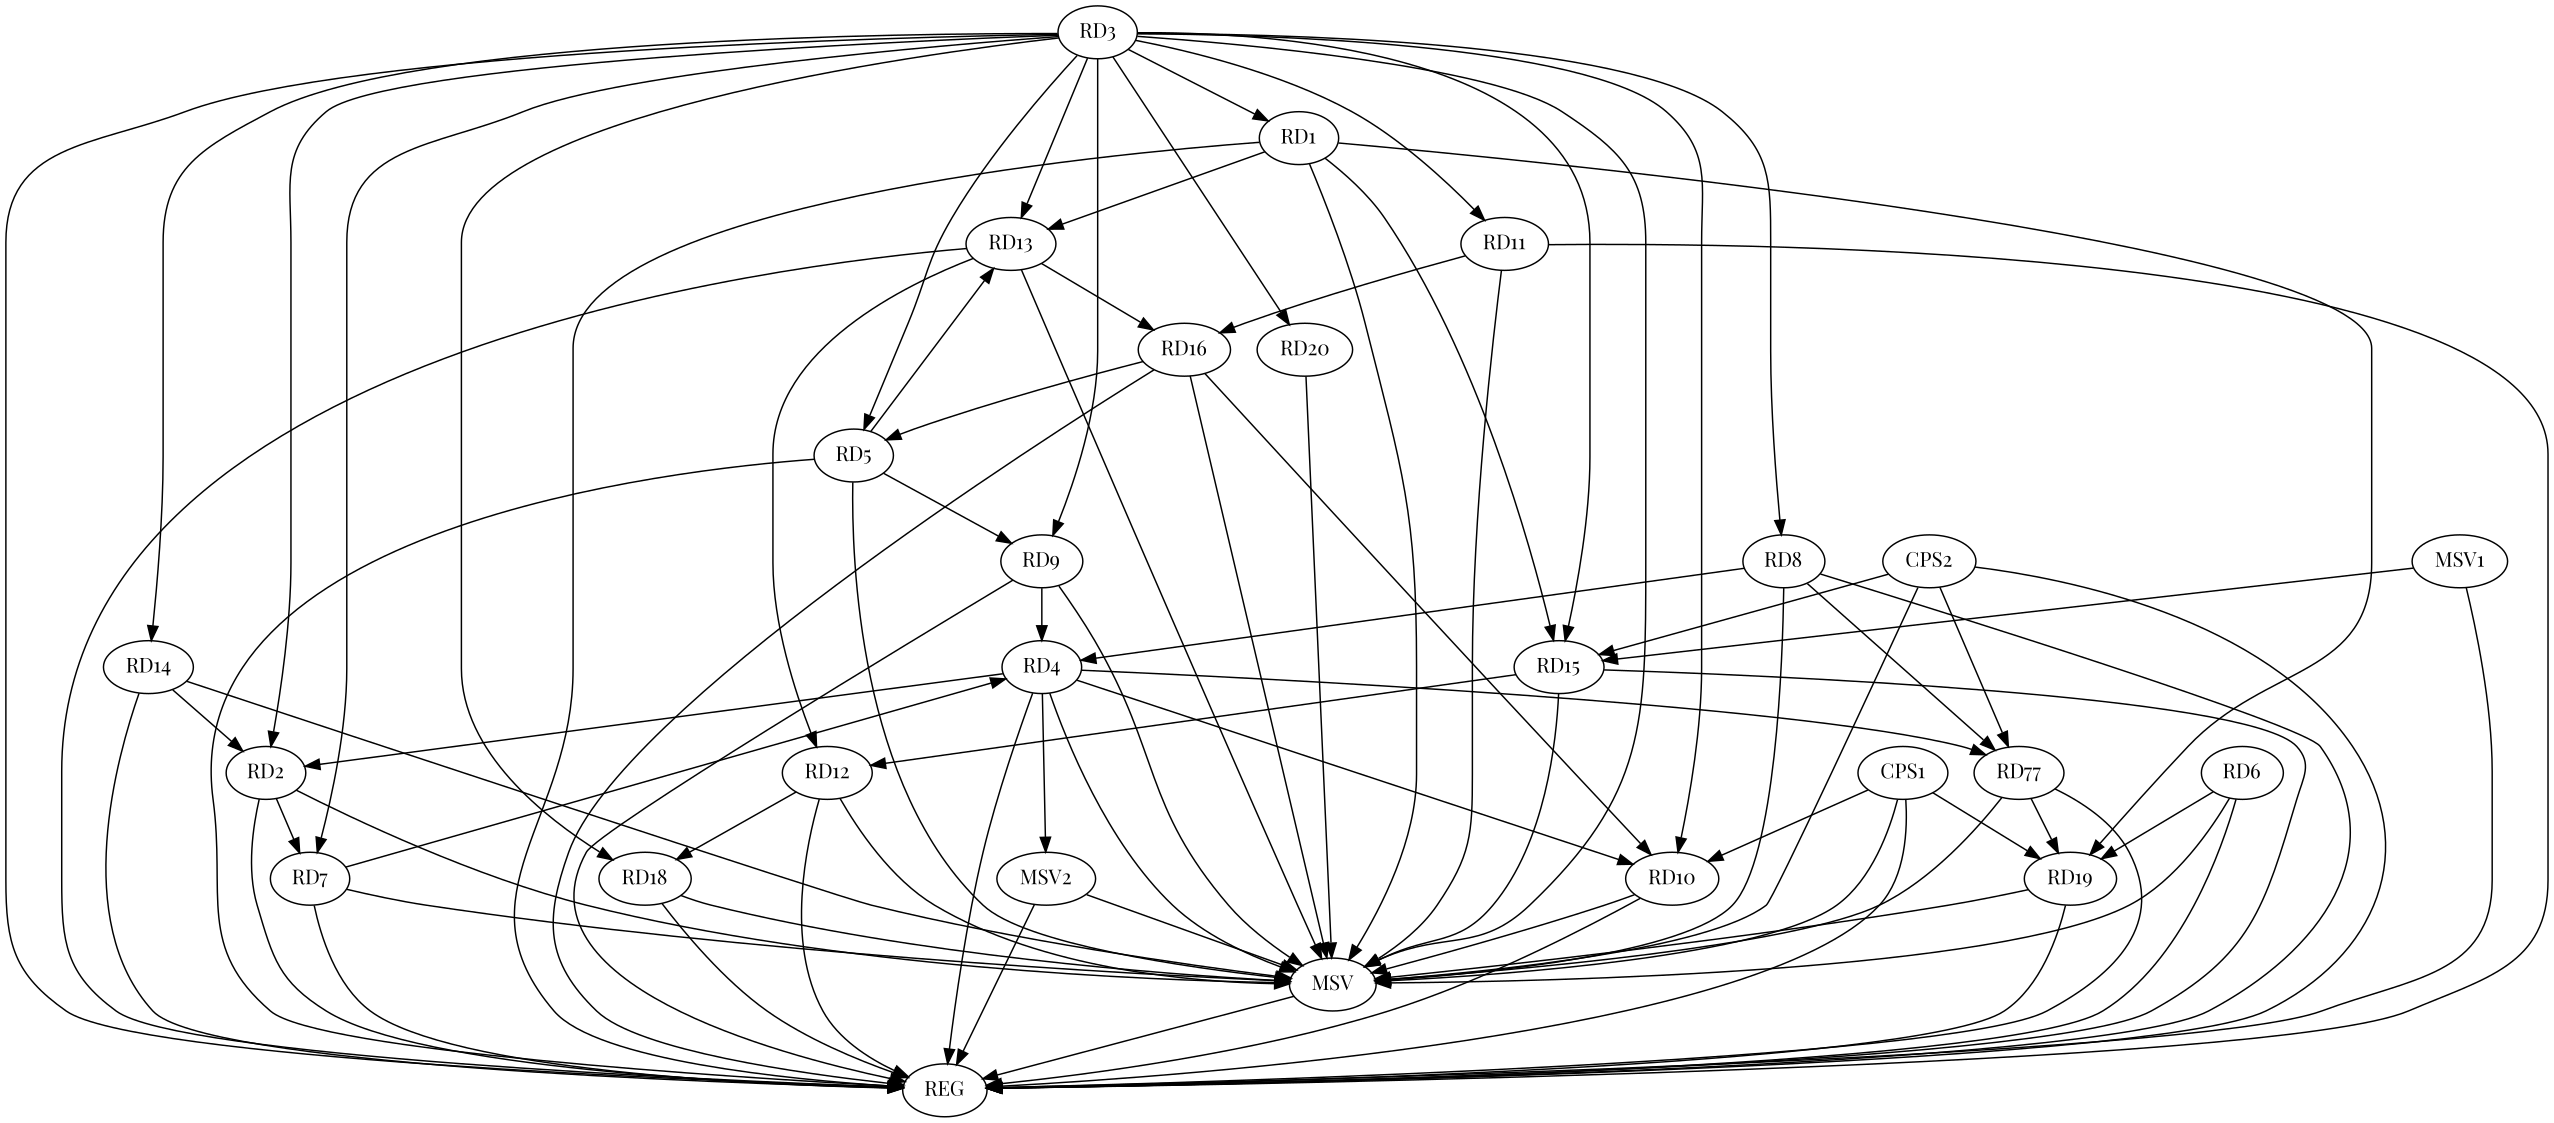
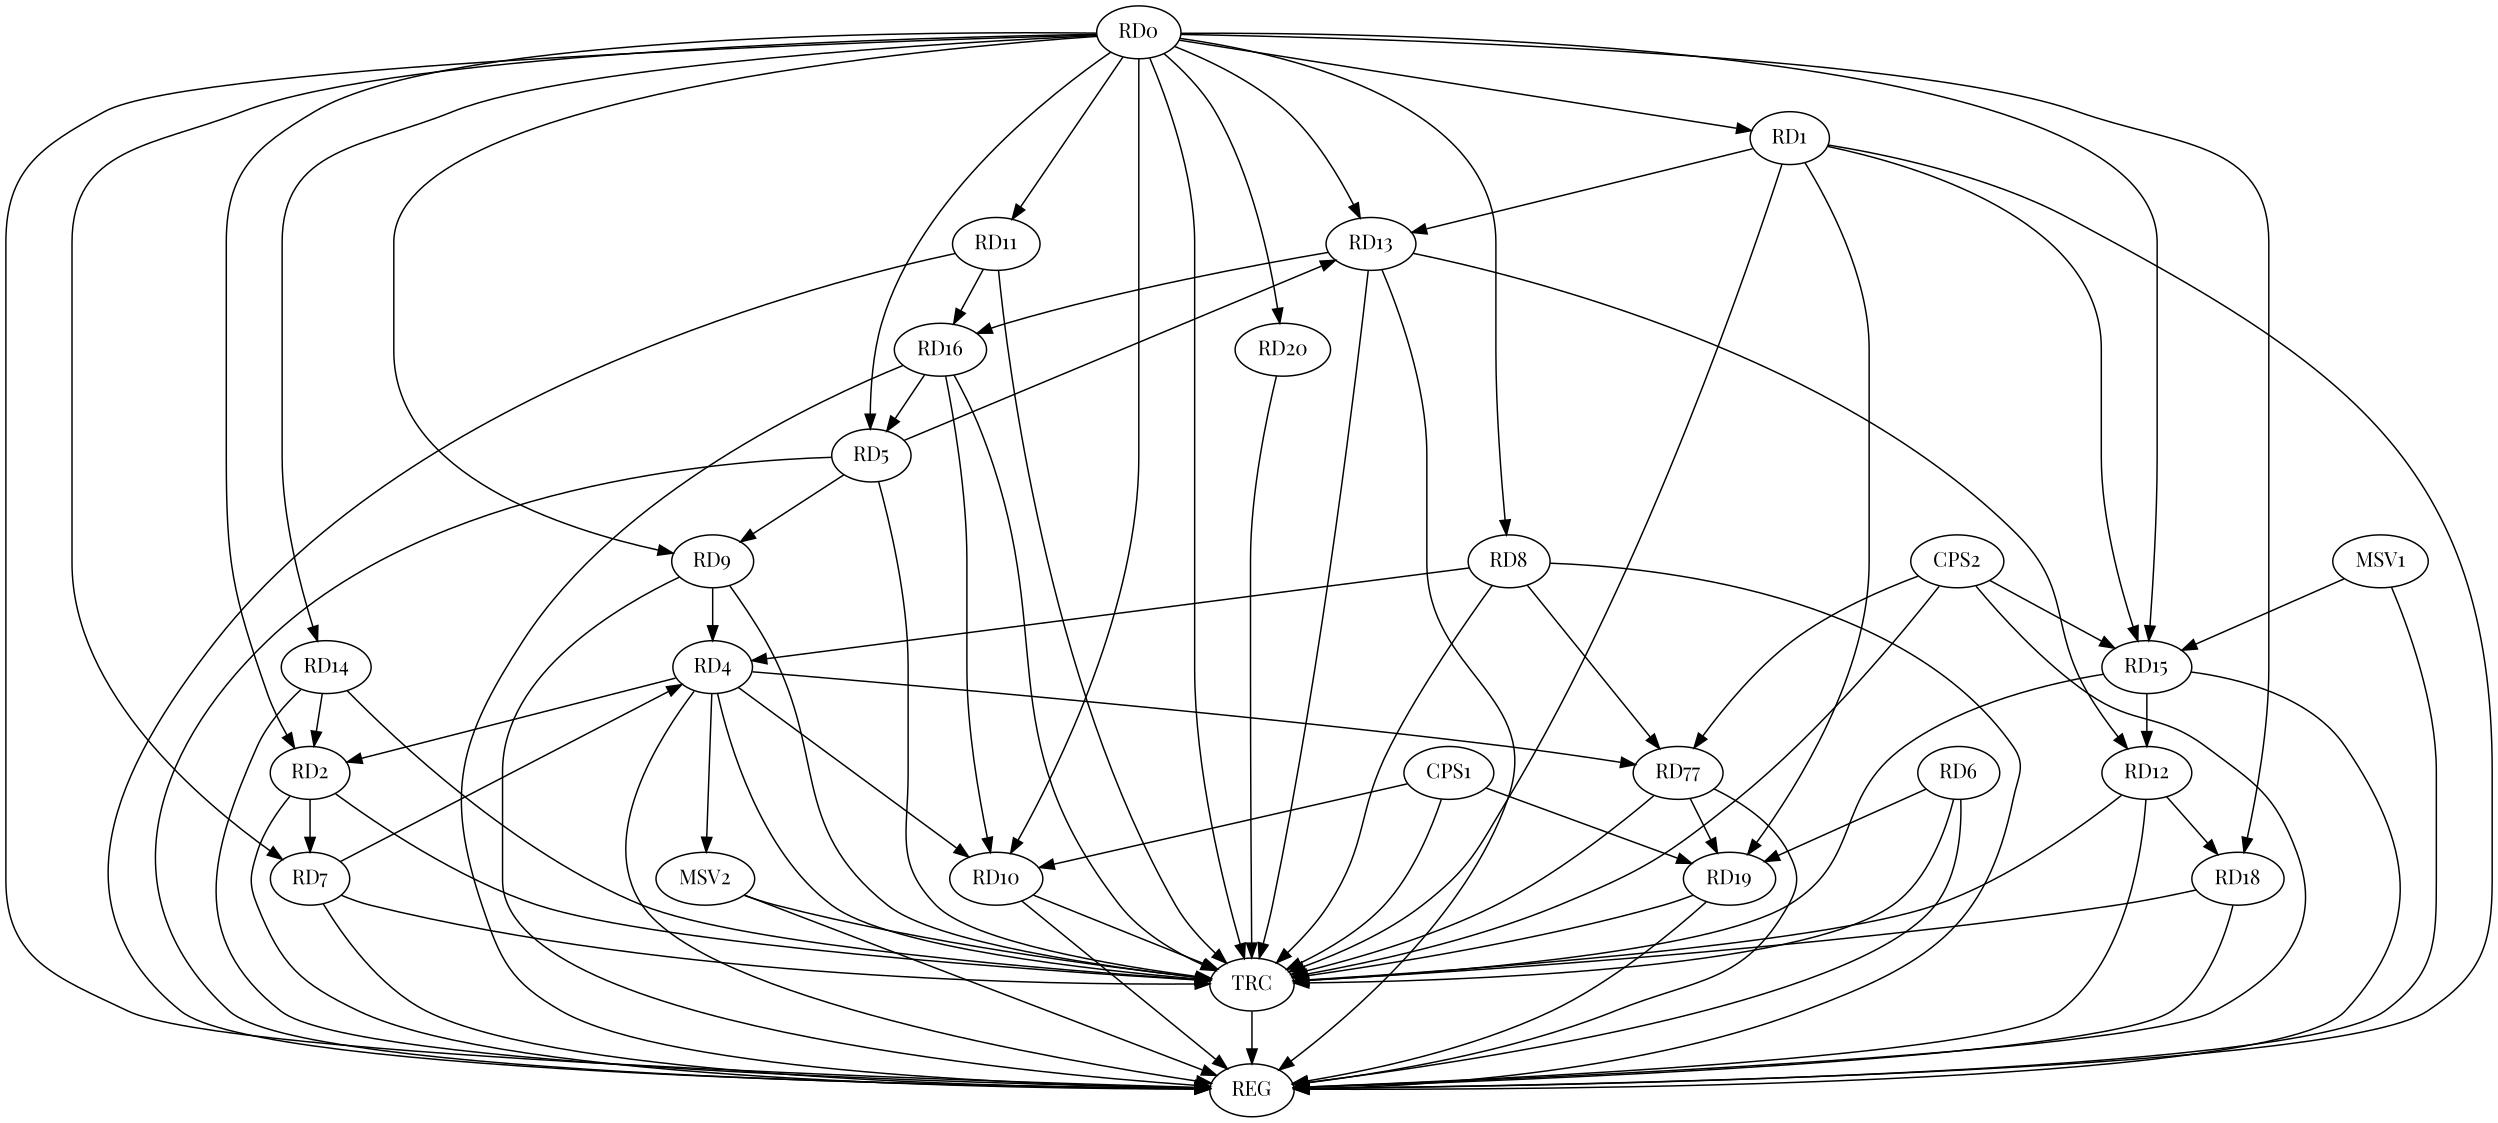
(1098, 32) -> (1139, 32)
(1333, 985) -> (1252, 985)
(1508, 1033) -> none
